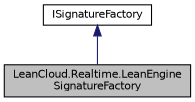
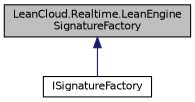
(97, 50) -> (97, 62)
